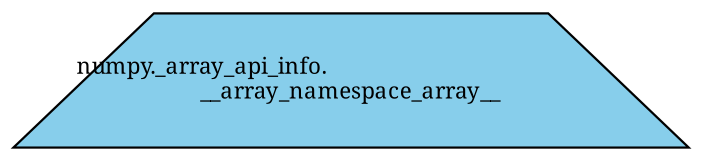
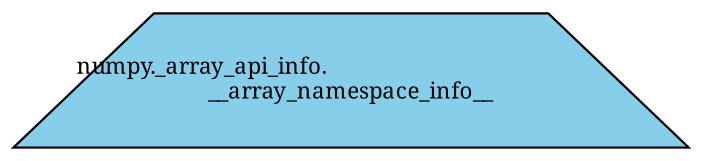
(351, 80) -> (351, 80)
